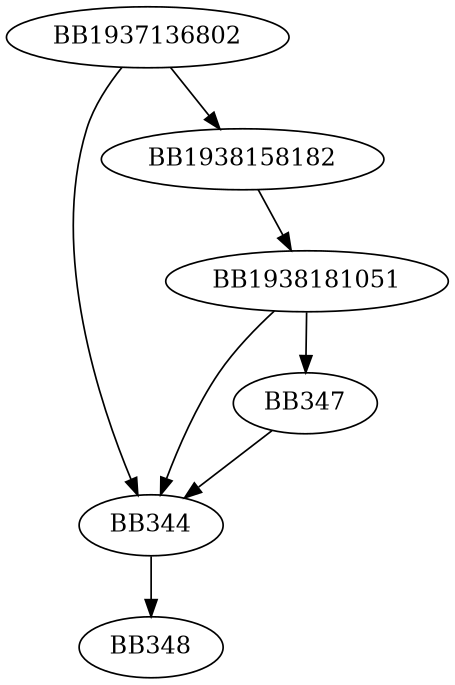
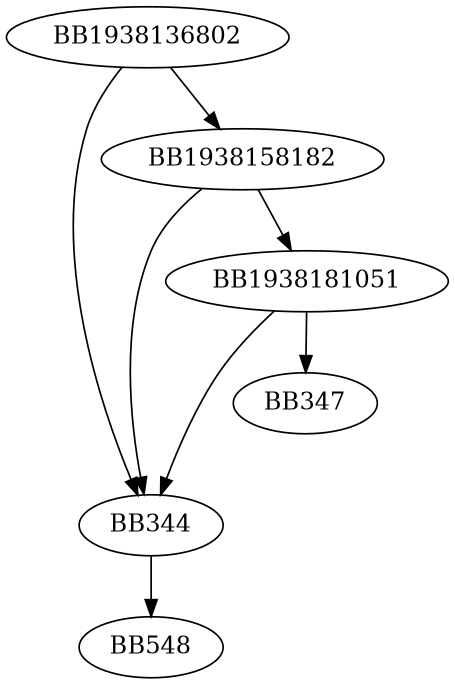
(148, 37) -> (148, 37)
(235, 459) -> (133, 323)
(151, 647) -> (151, 647)
